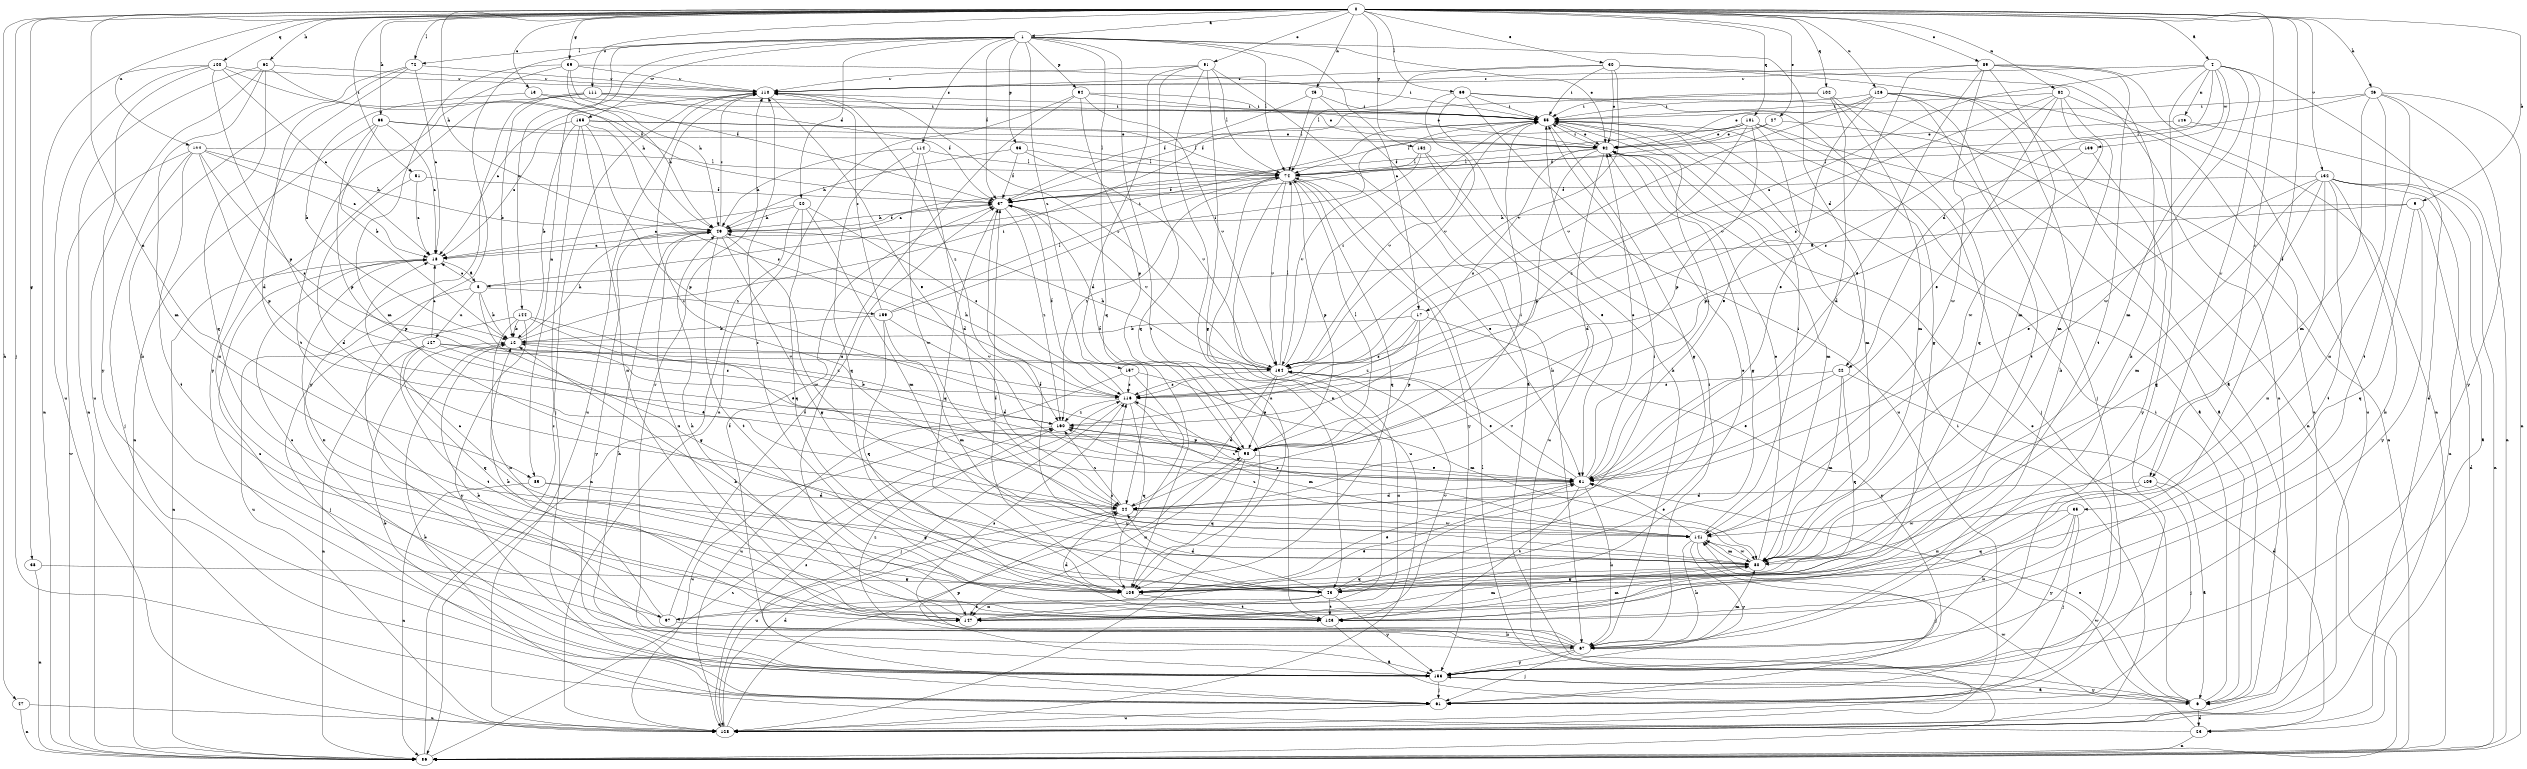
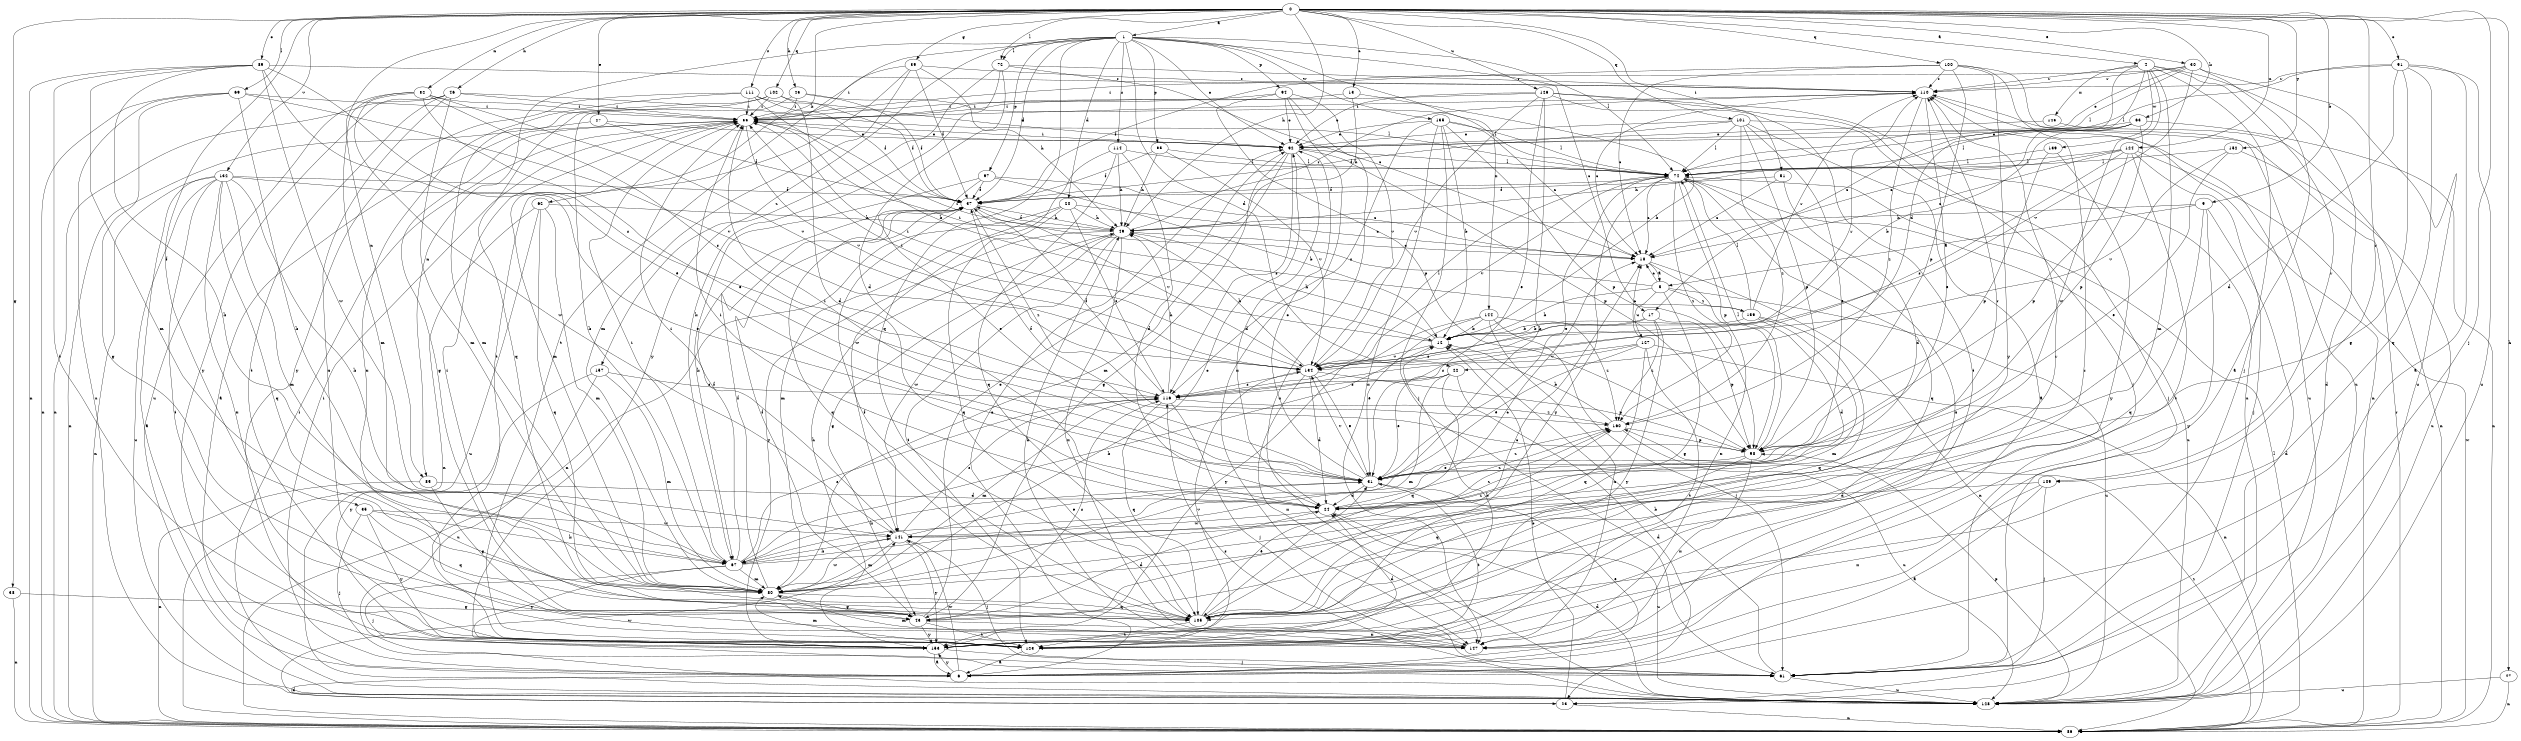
(502, 78) -> none
(953, 605) -> (744, 355)
